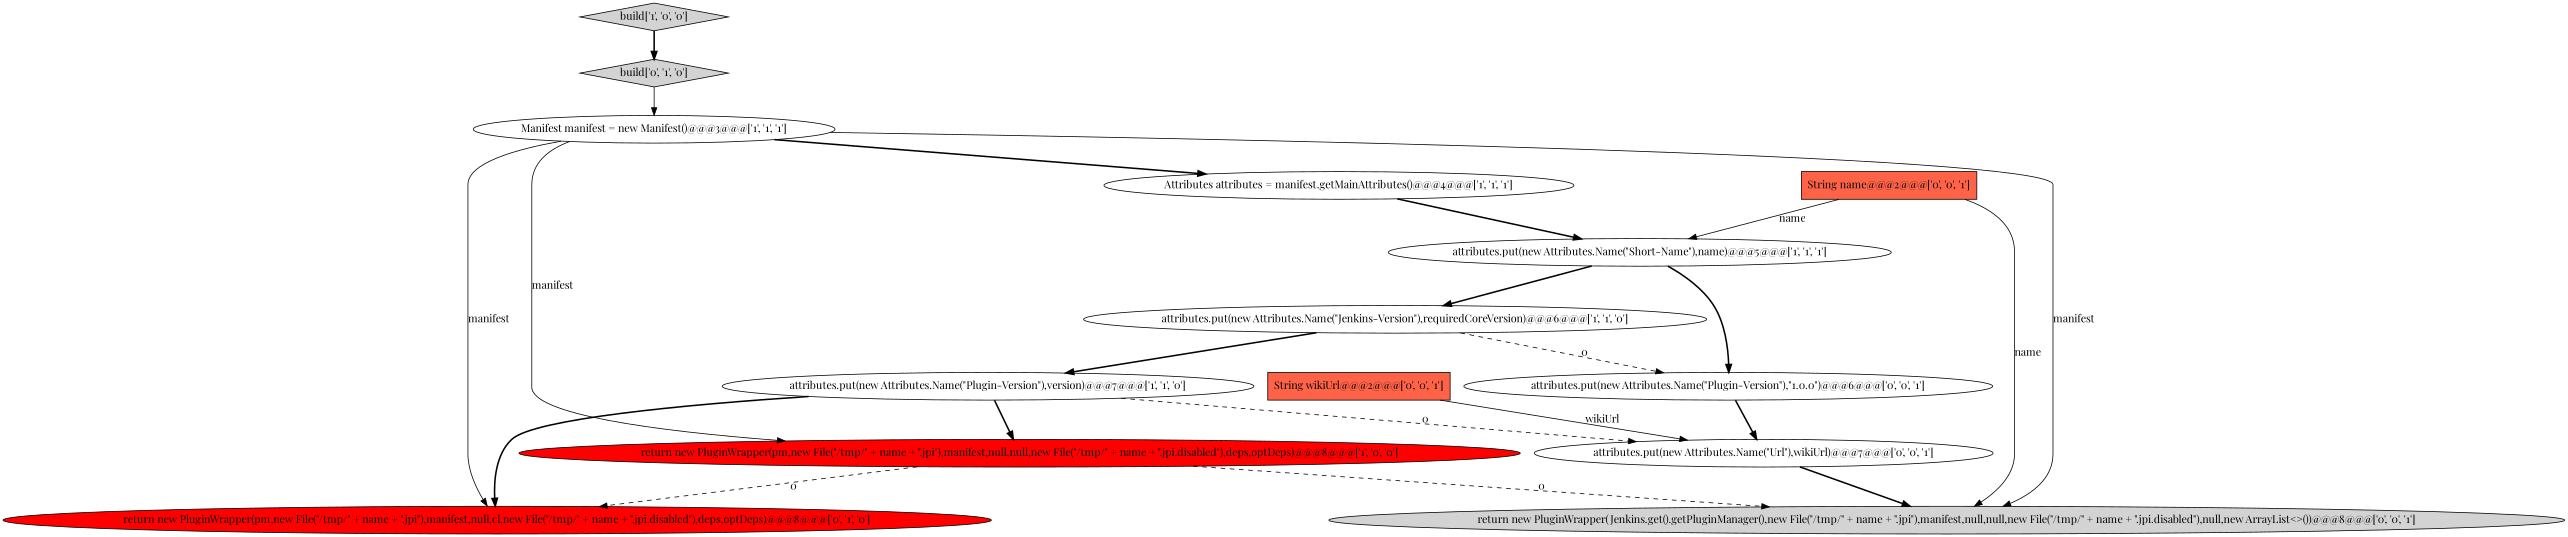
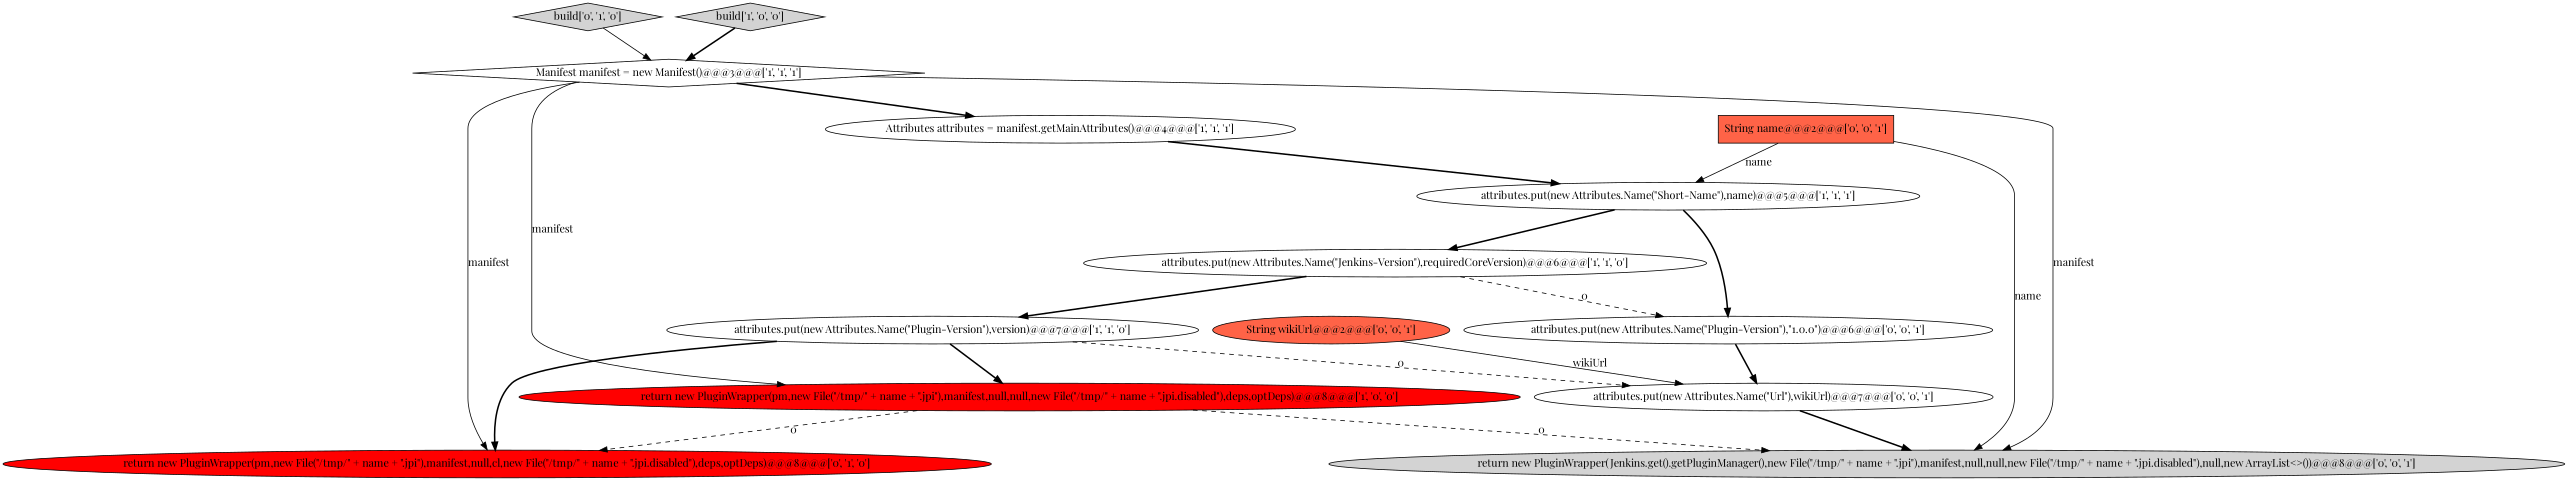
(654, 41) -> (714, 42)
(654, 129) -> (669, 73)
(1359, 386) -> (1331, 330)
